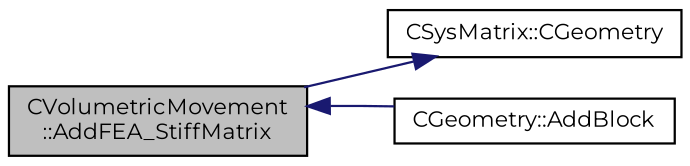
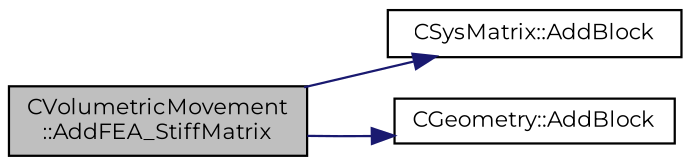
(535, 34) -> (535, 34)
(362, 106) -> (339, 136)
